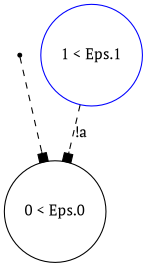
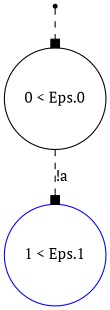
(75, 128) -> (55, 172)
